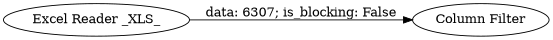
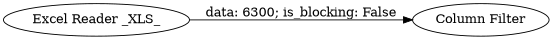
(301, 13) -> (301, 13)
